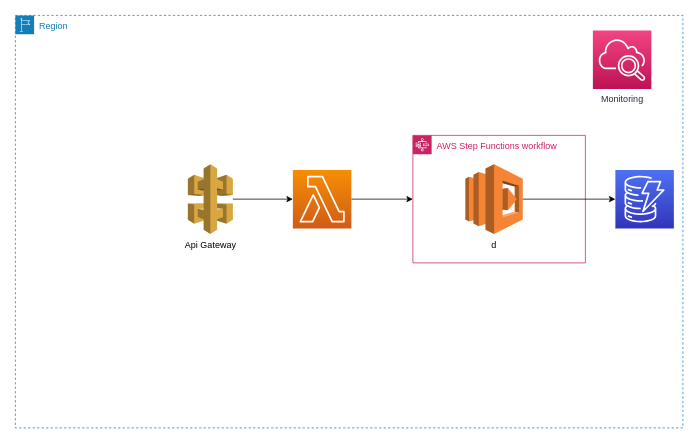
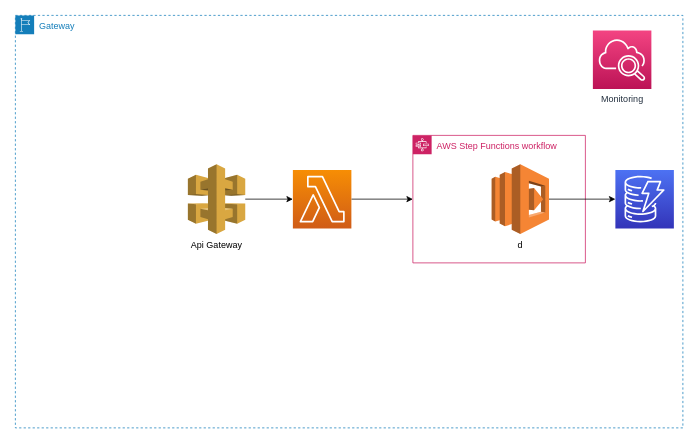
(53, 26) -> (57, 26)
(210, 199) -> (217, 199)
(494, 199) -> (520, 199)
